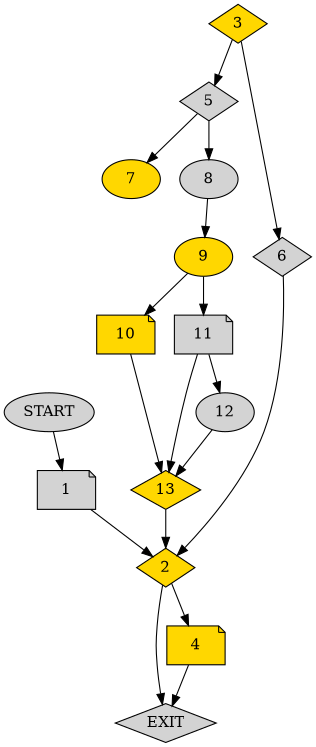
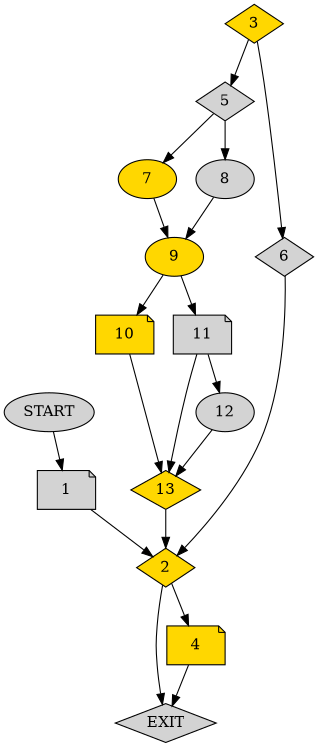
none -> (159, 213)
